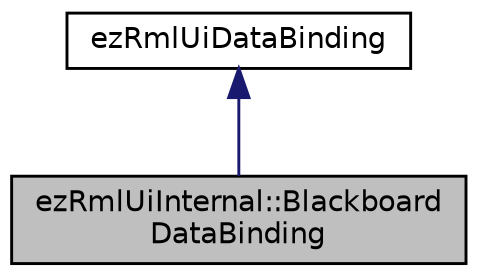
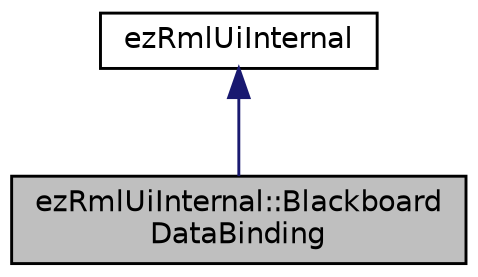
(239, 41) -> (239, 41)
